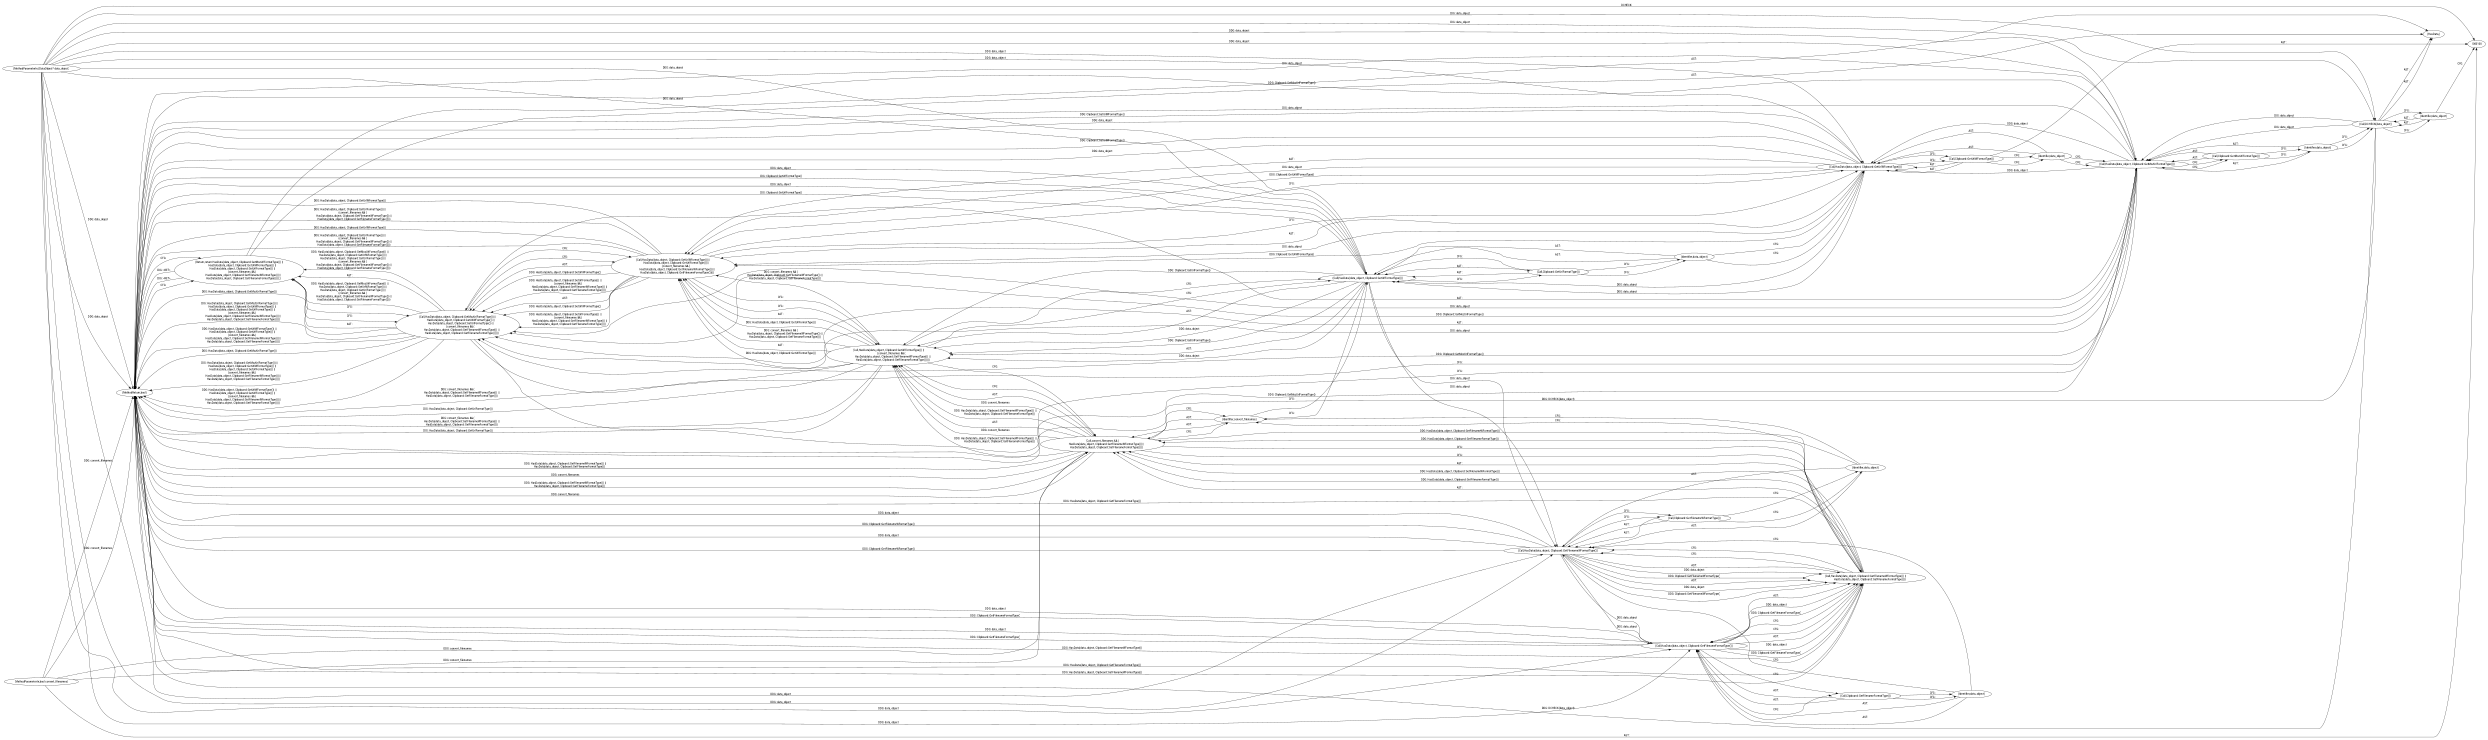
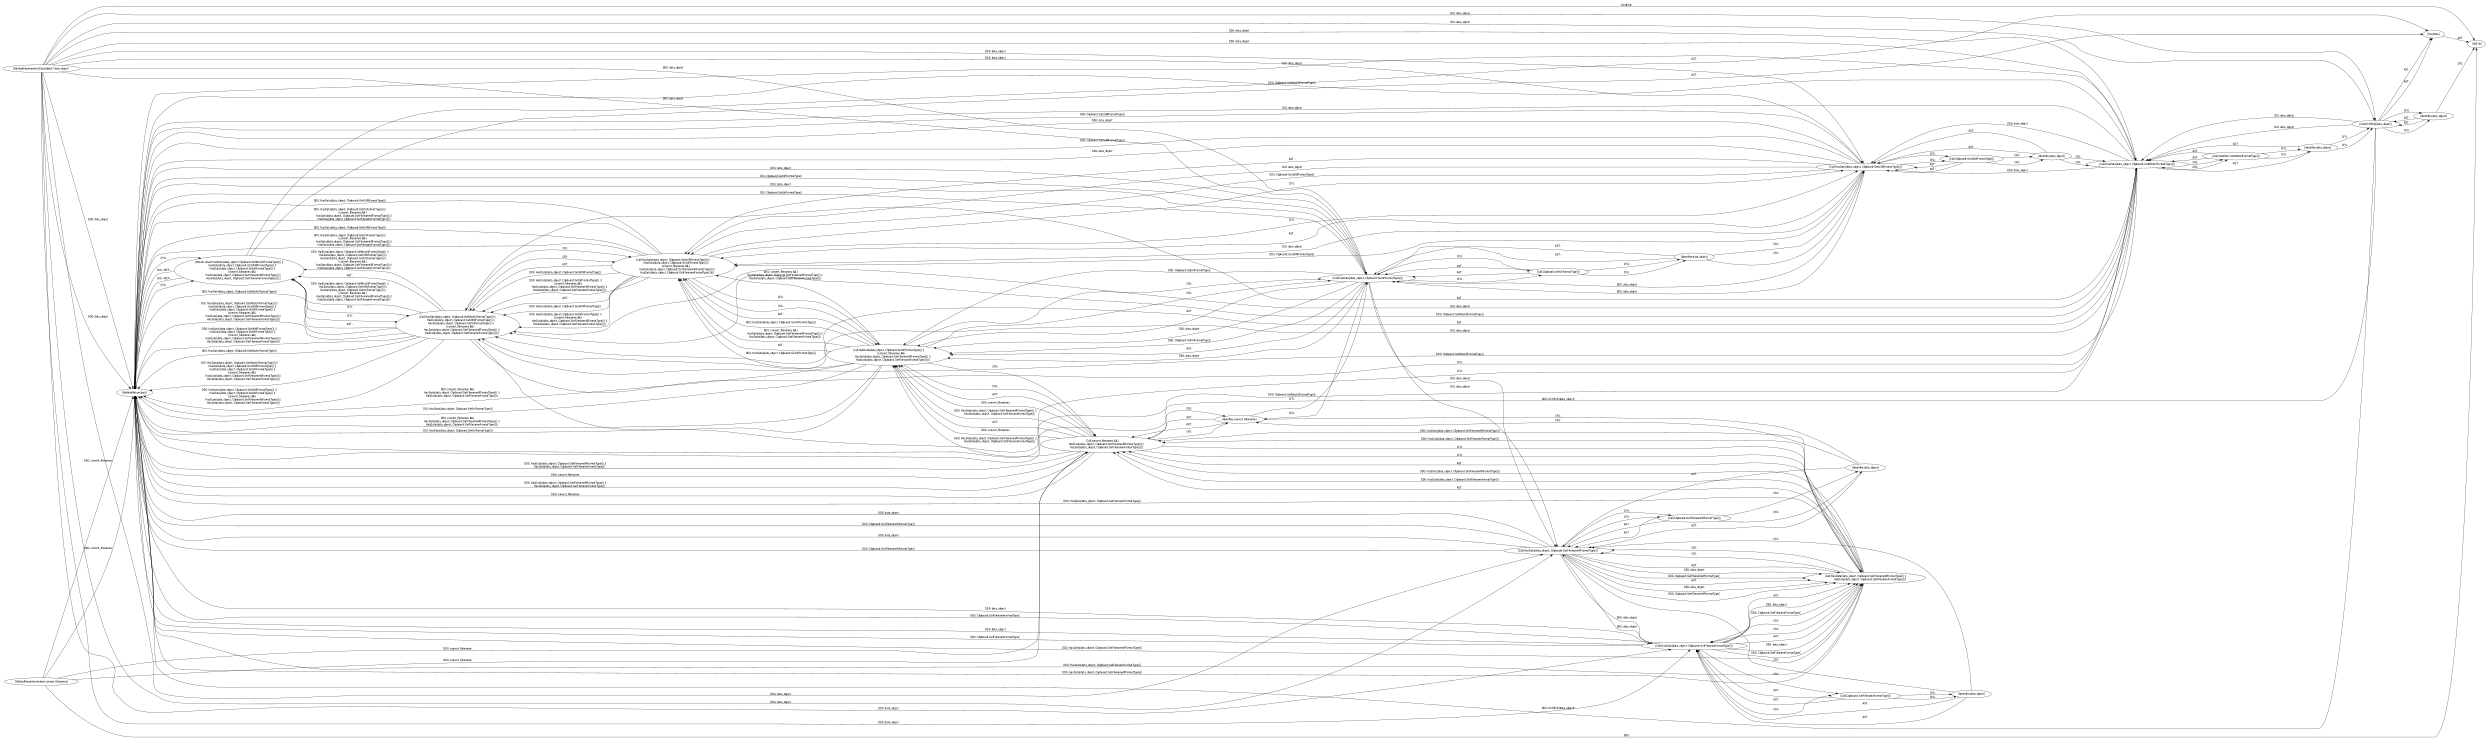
(2211, 44) -> (2455, 39)
(2236, 156) -> (2236, 156)
(1627, 735) -> (1627, 735)
